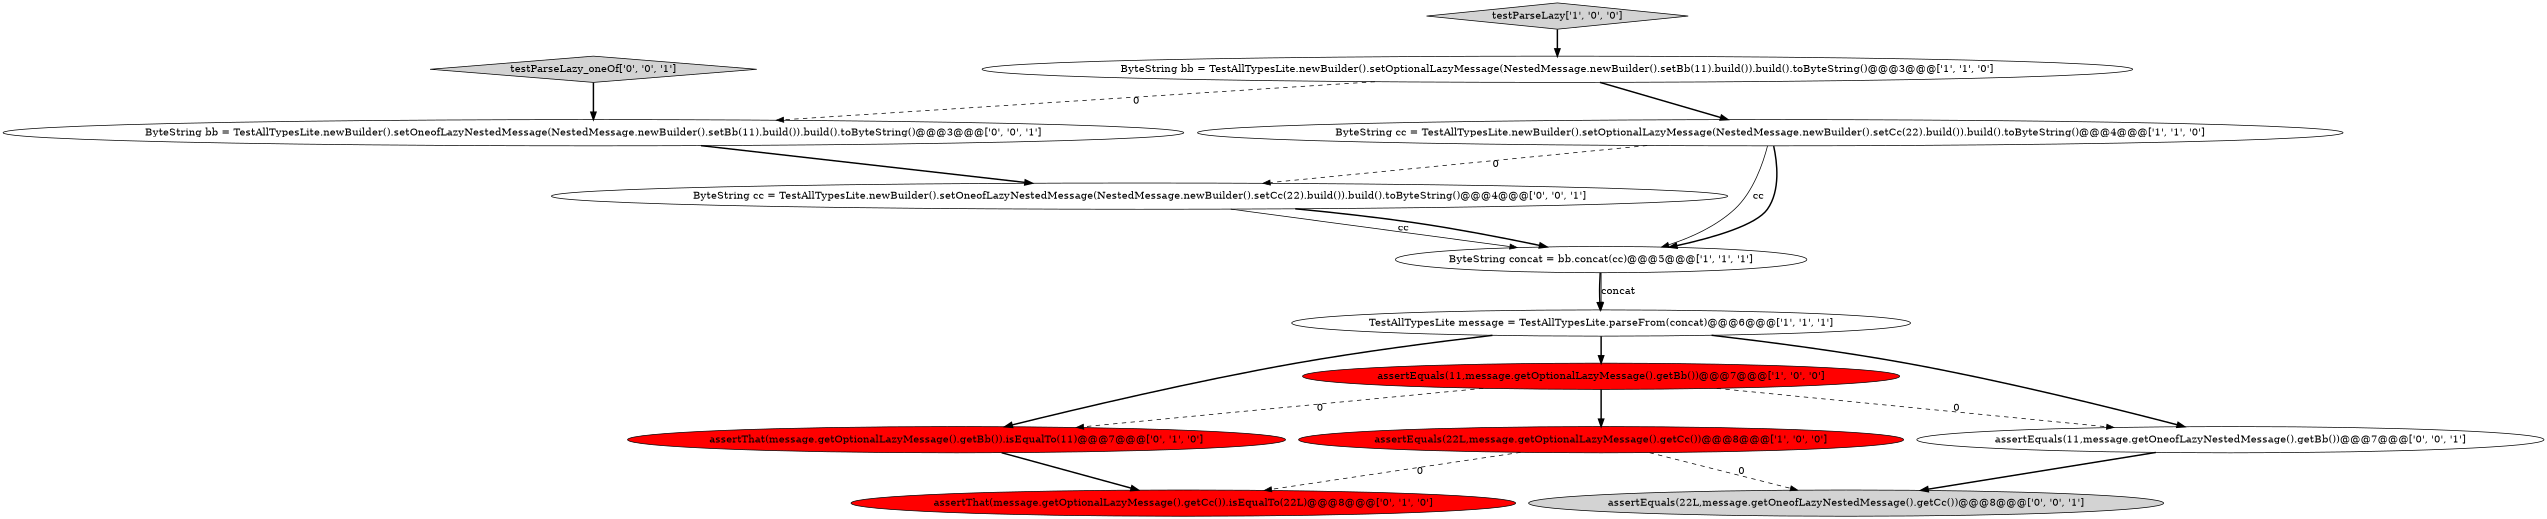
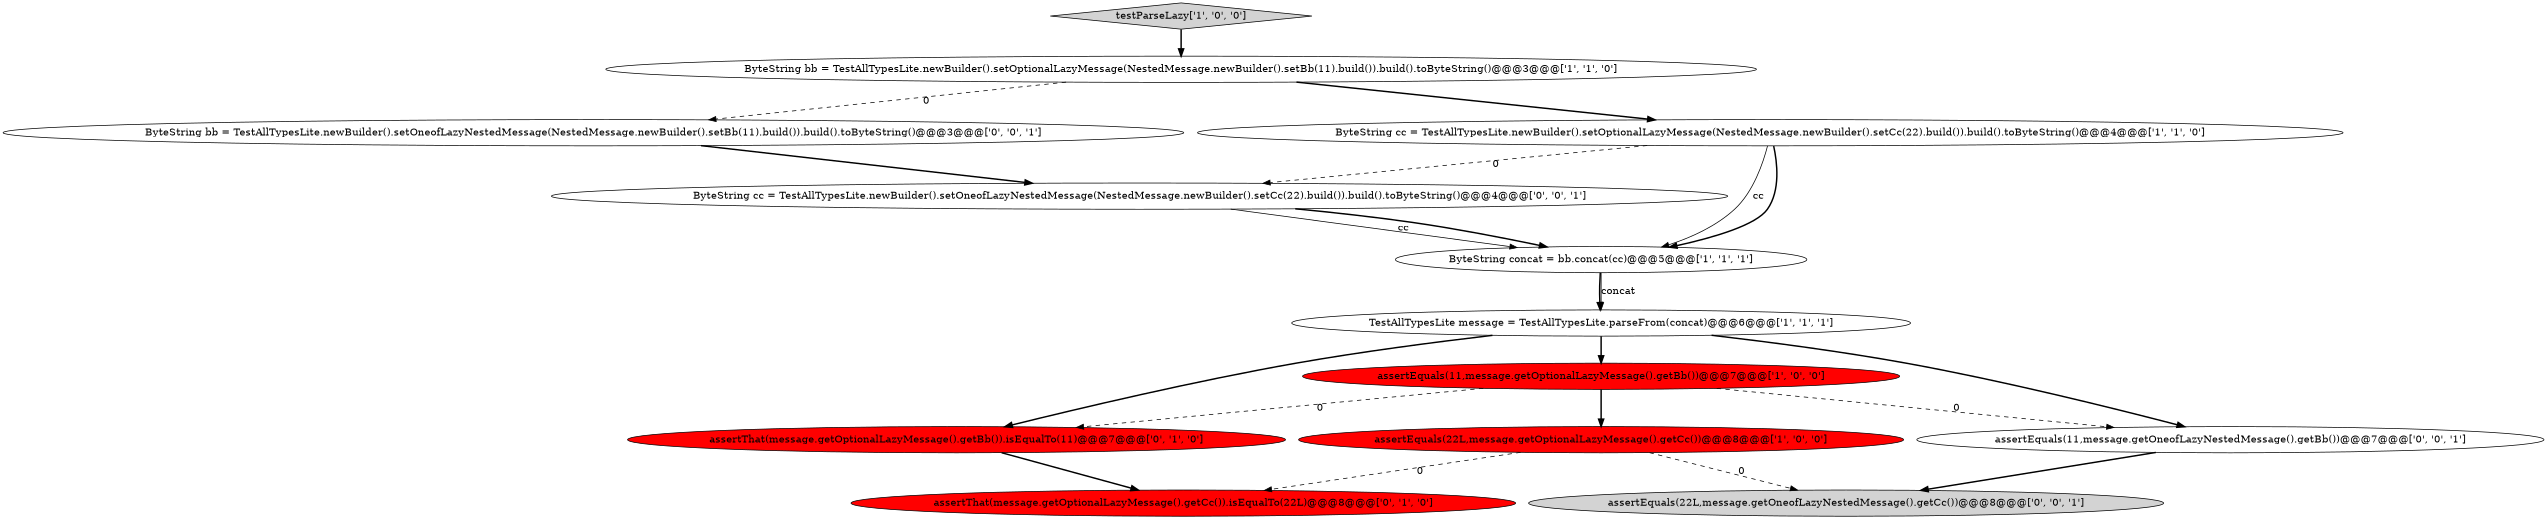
(593, 69) -> none
